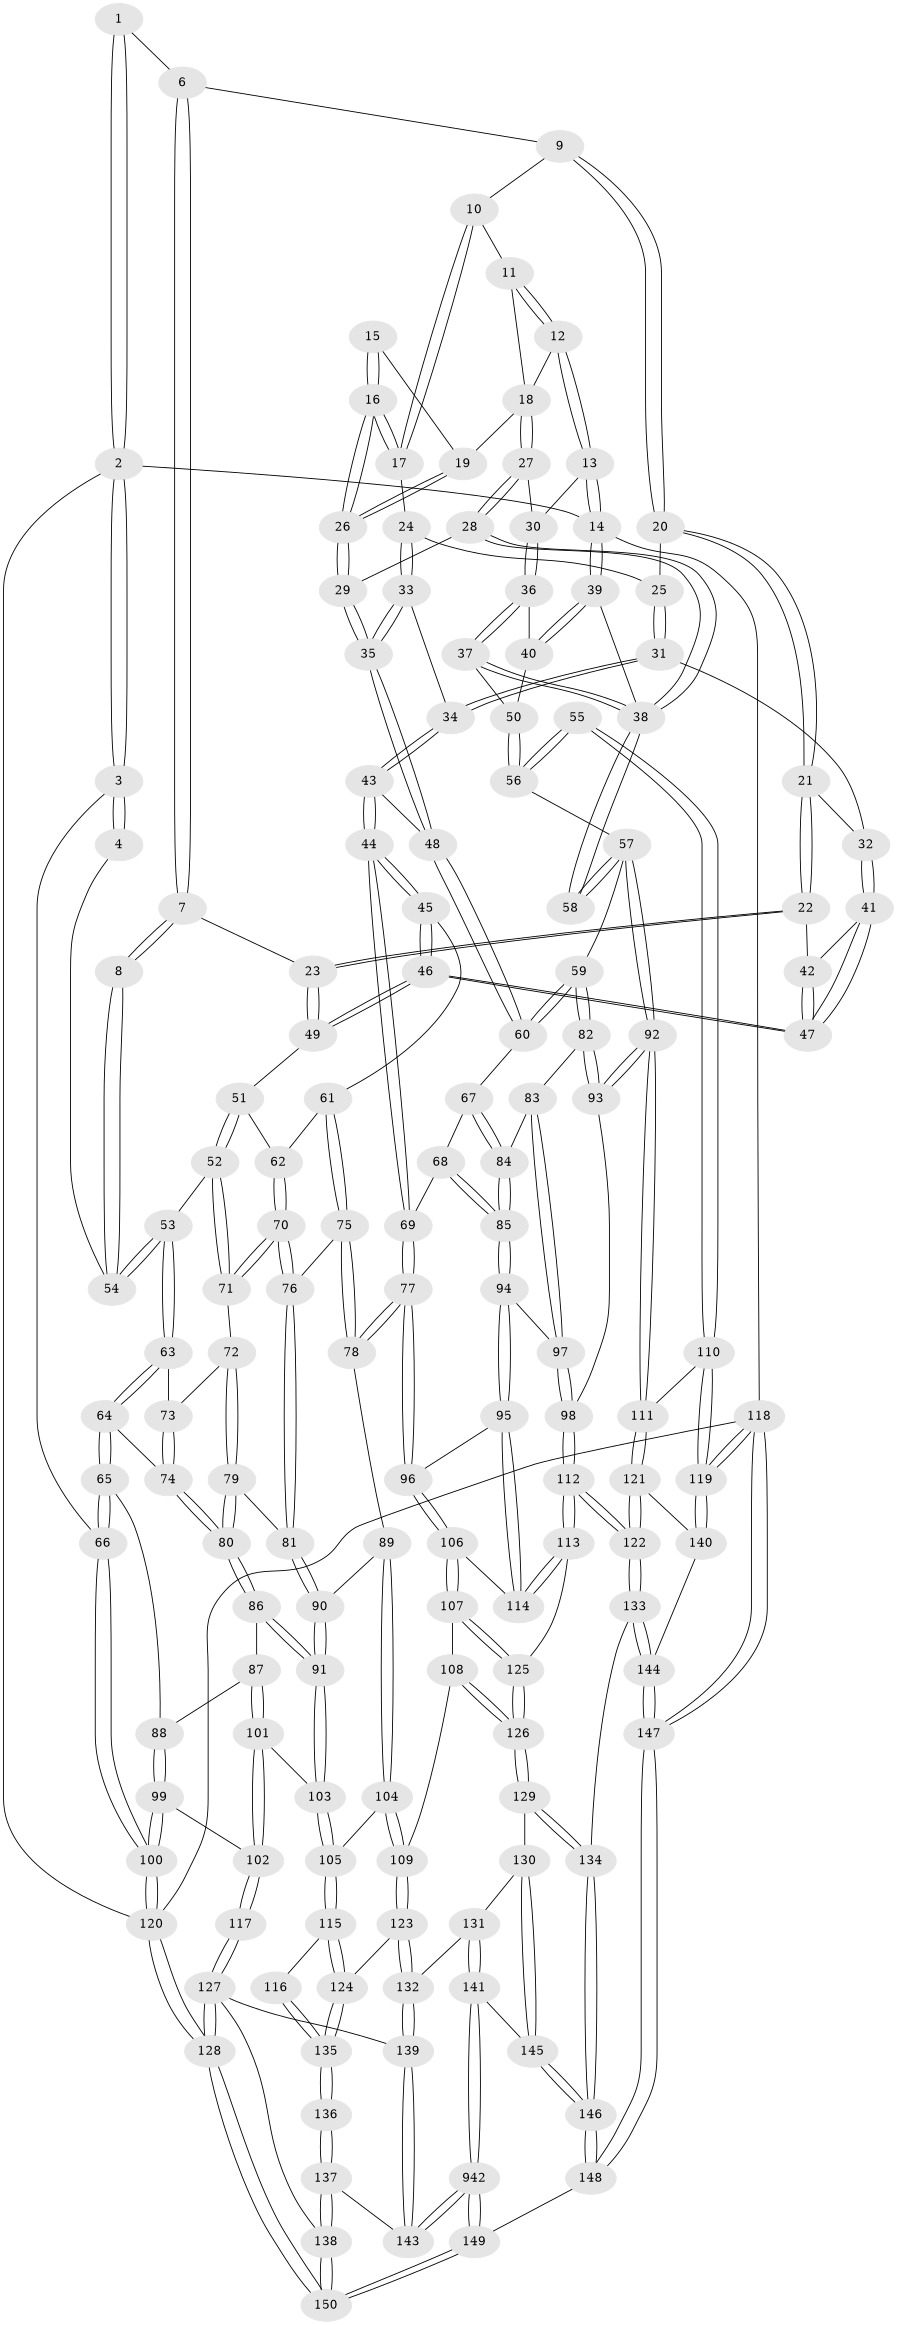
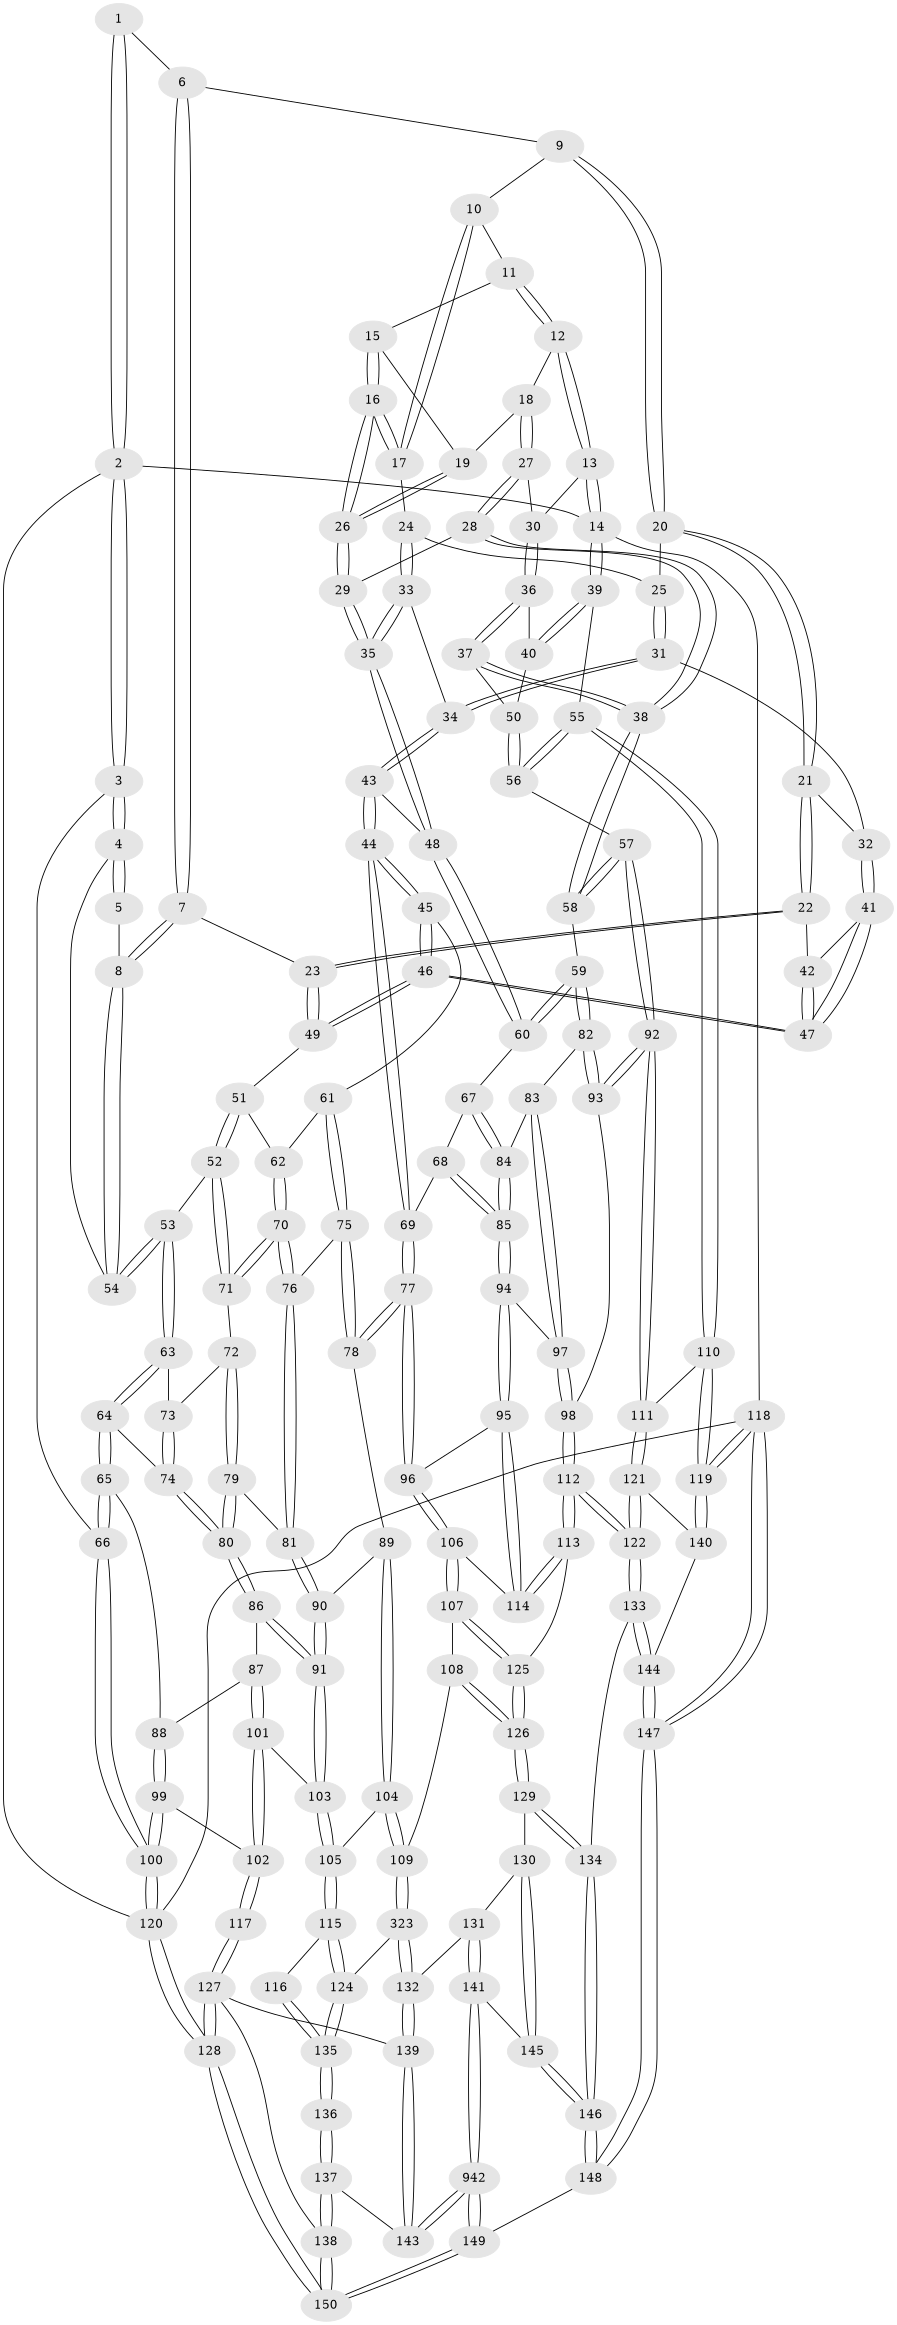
(518, 337) -> (434, 309)
(618, 654) -> (586, 654)
none -> (119, 908)
(608, 910) -> (575, 940)
(402, 1924) -> (402, 1924)
